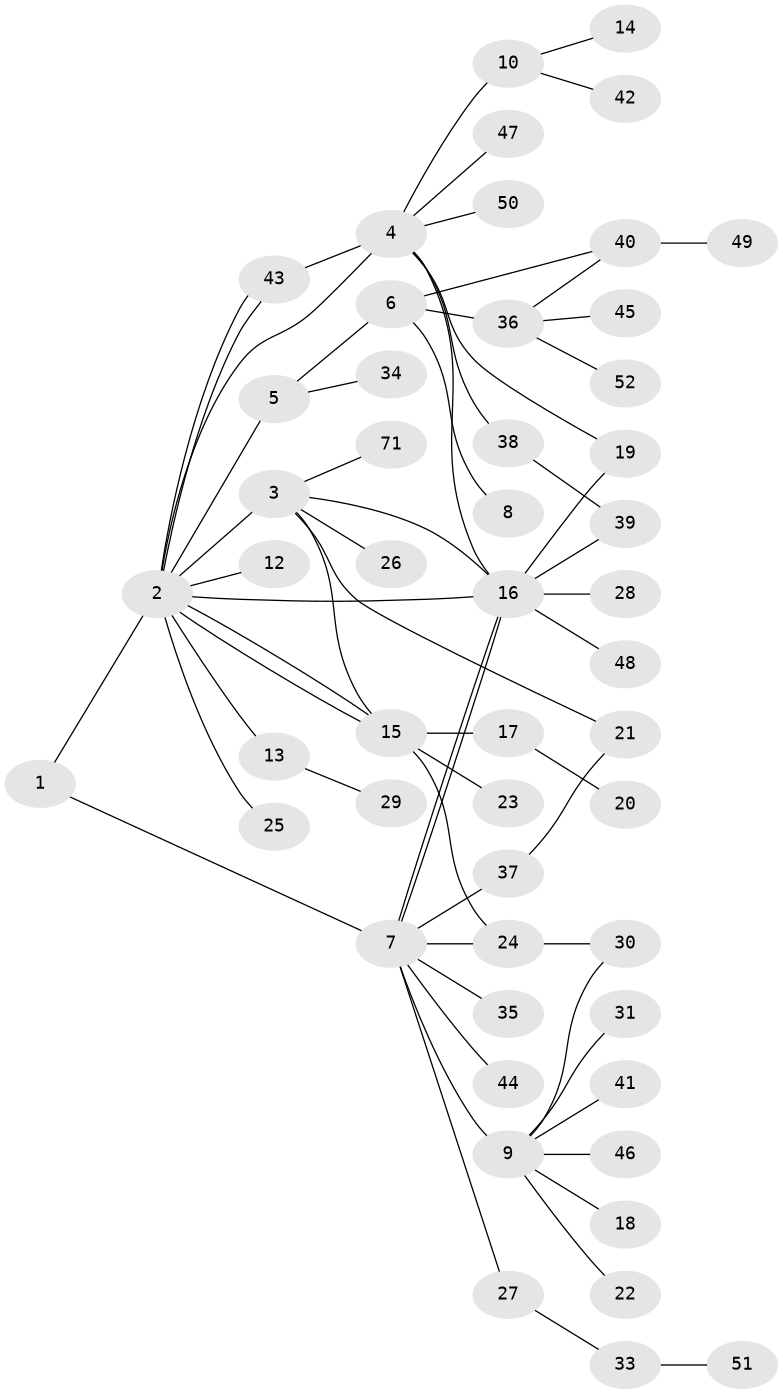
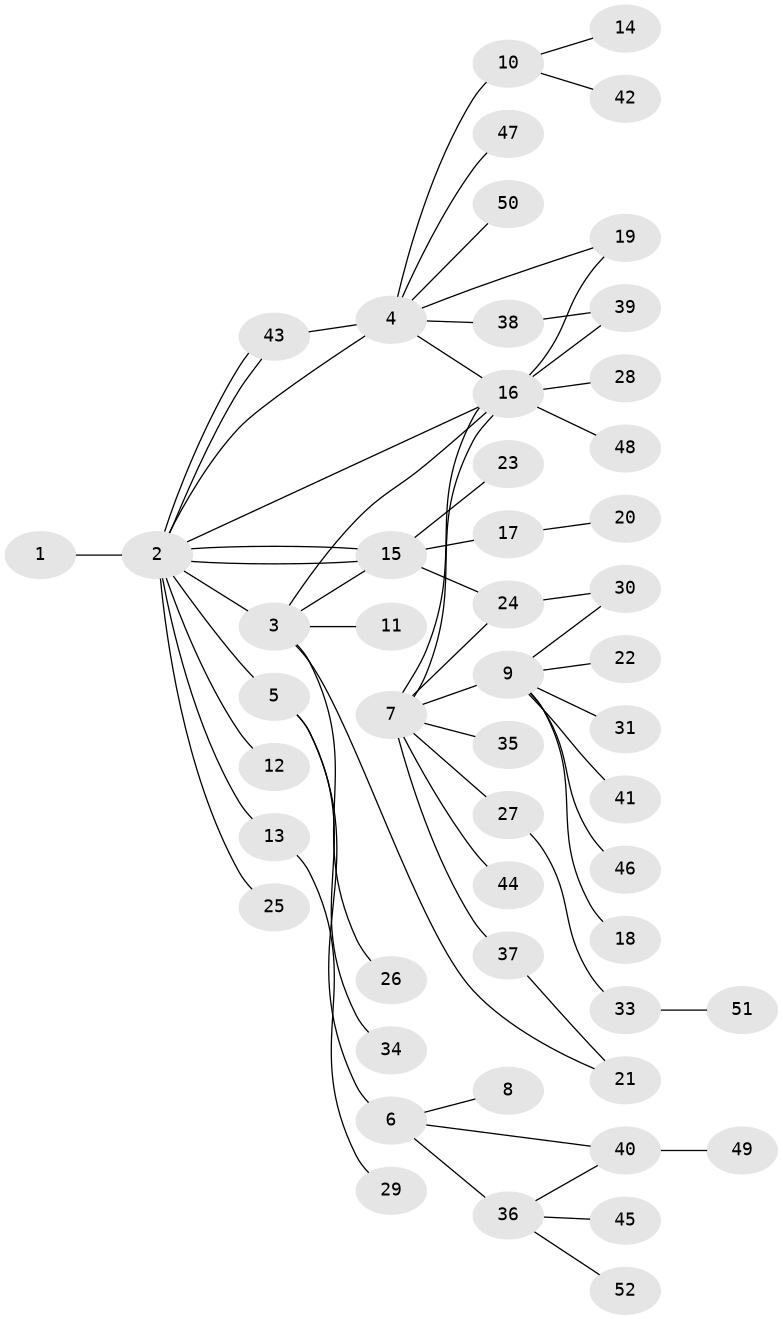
(391, 445) -> (391, 627)
(216, 864) -> none
